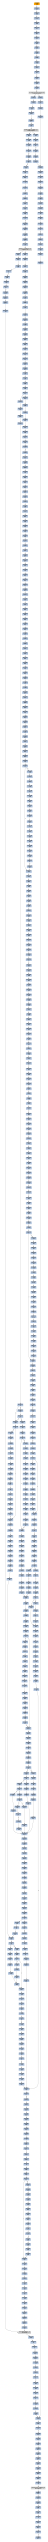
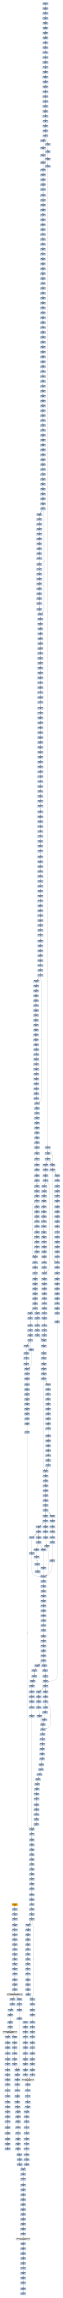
(25, 249) -> none
none -> (23, 2294)
